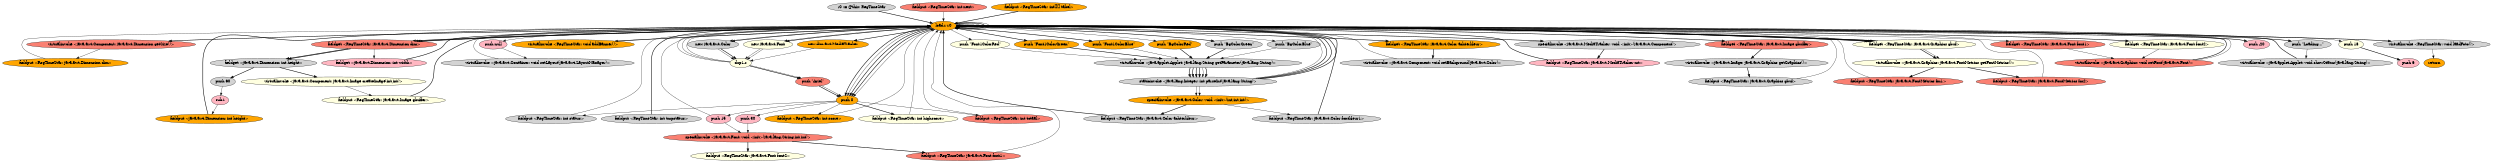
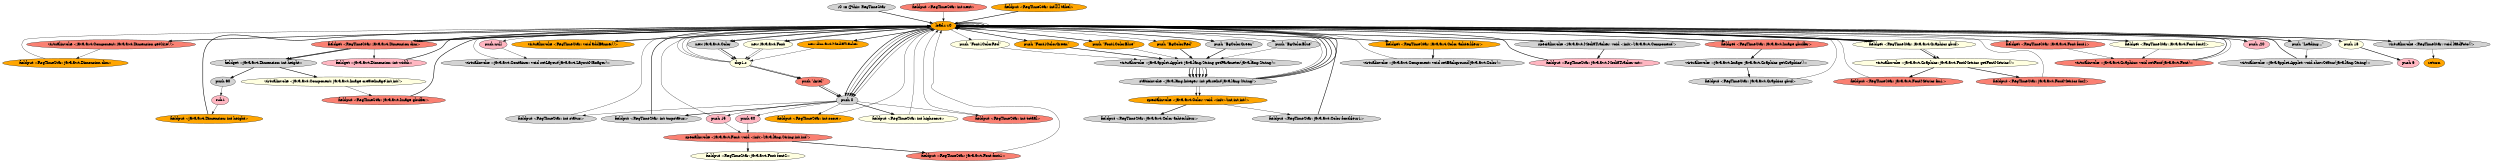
(384, 100) -> (384, 100)
(847, 100) -> (847, 100)
(999, 102) -> none
none -> (747, 110)
